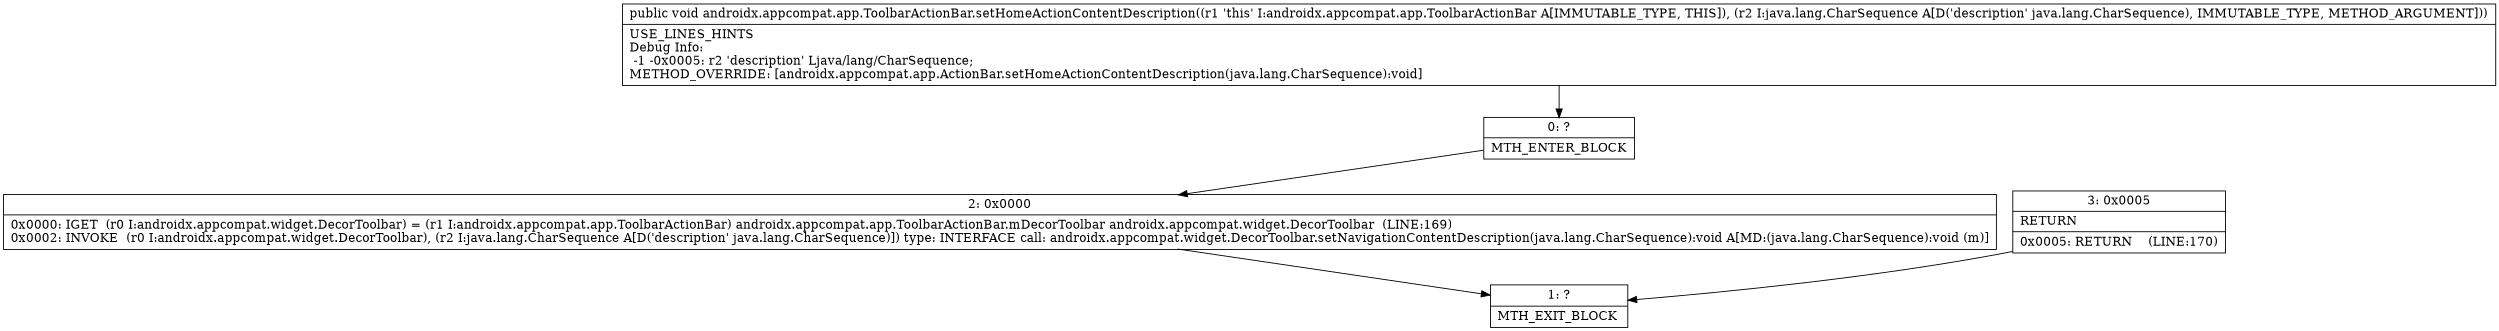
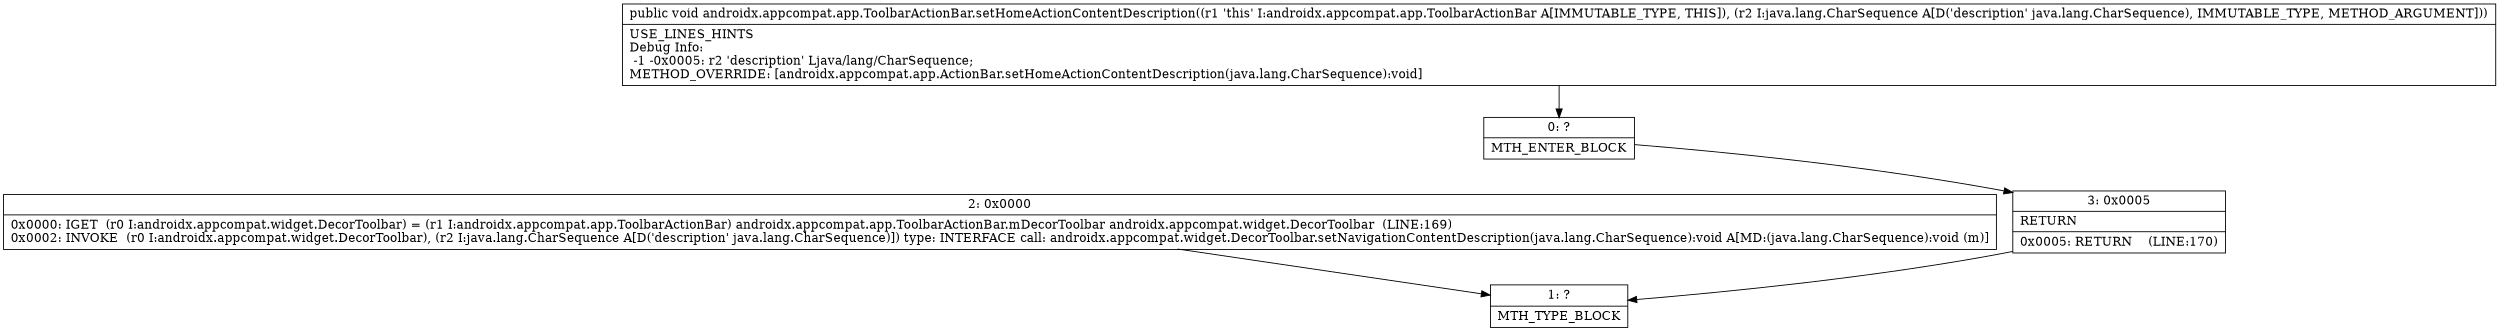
(1335, 172) -> (1820, 163)
(1558, 316) -> (1559, 316)
